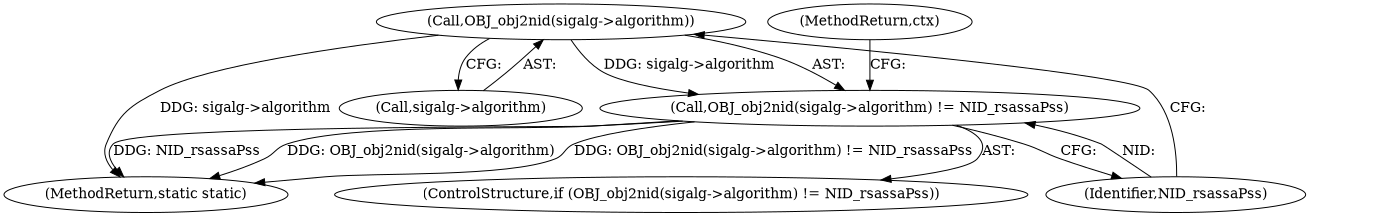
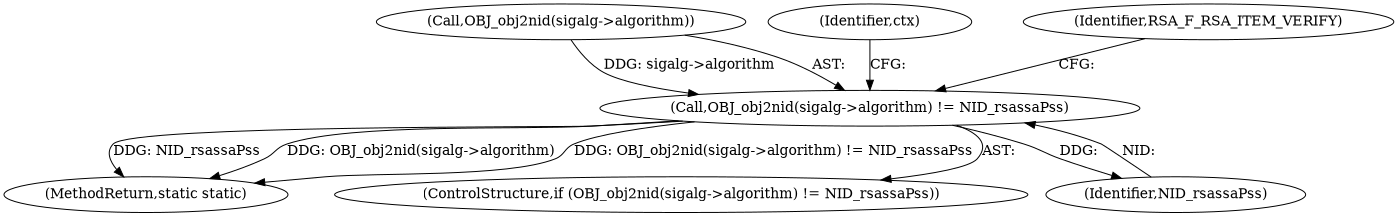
(870, 22) -> (870, 22)
none -> (1209, 22)
(974, 62) -> none
(245, 65) -> none
(461, 108) -> none
(1081, 151) -> (1081, 151)
